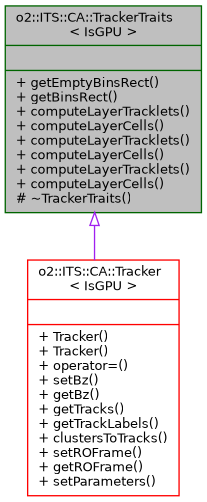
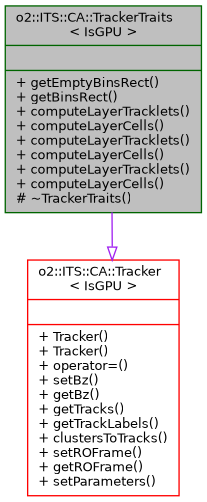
(94, 243) -> (112, 230)
